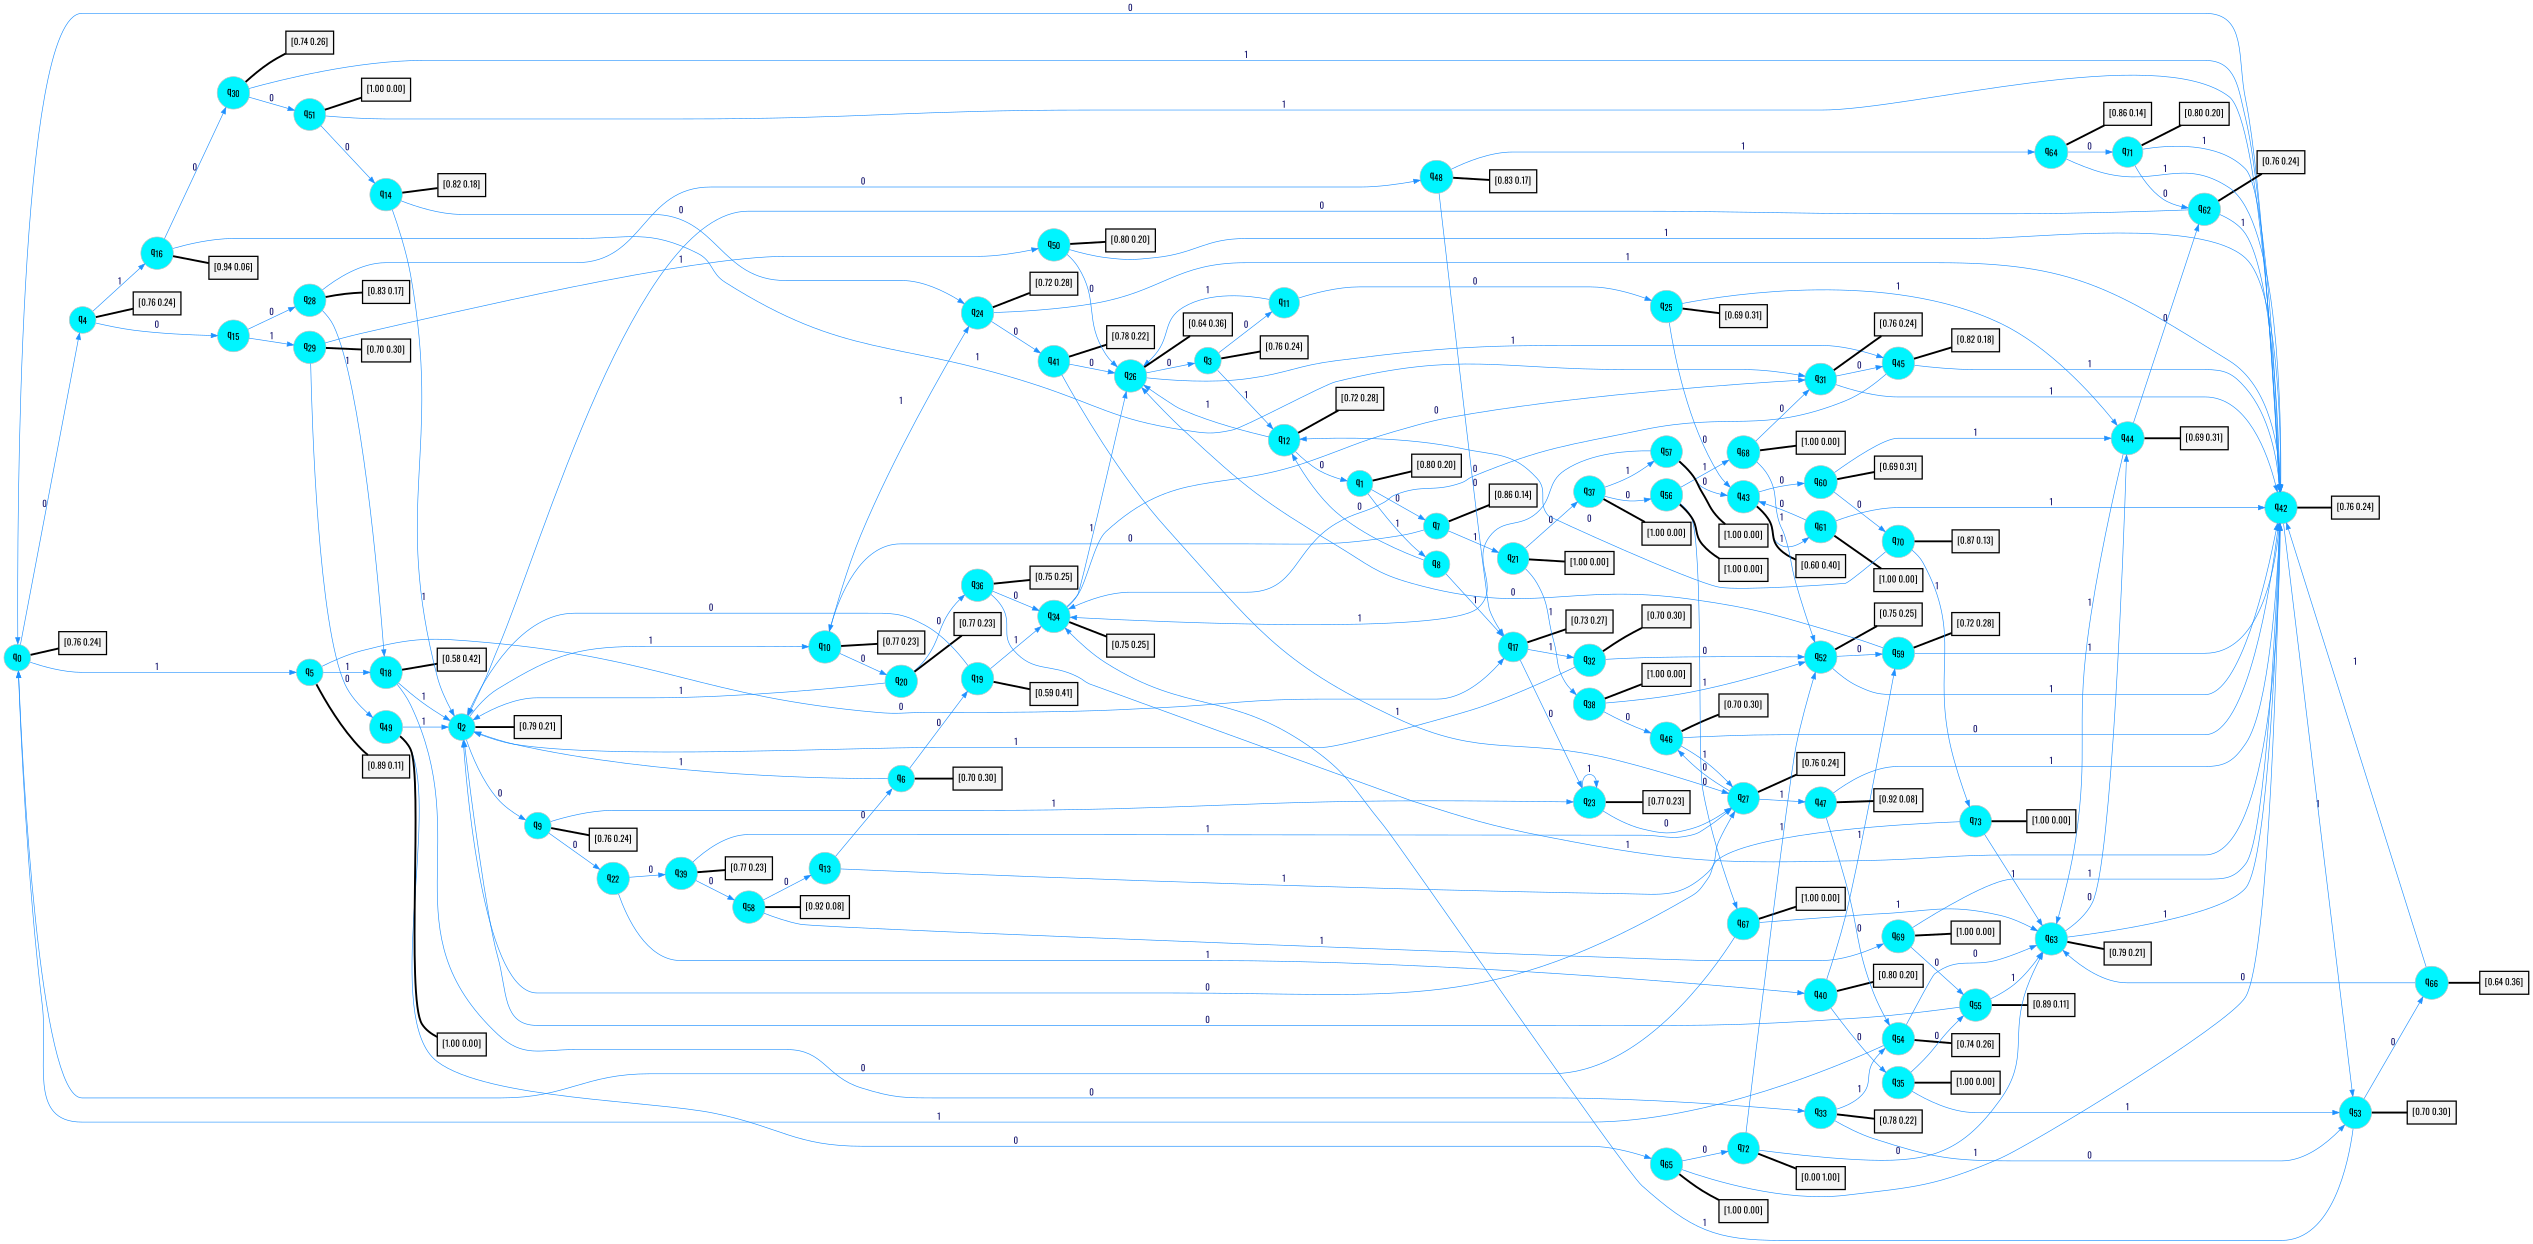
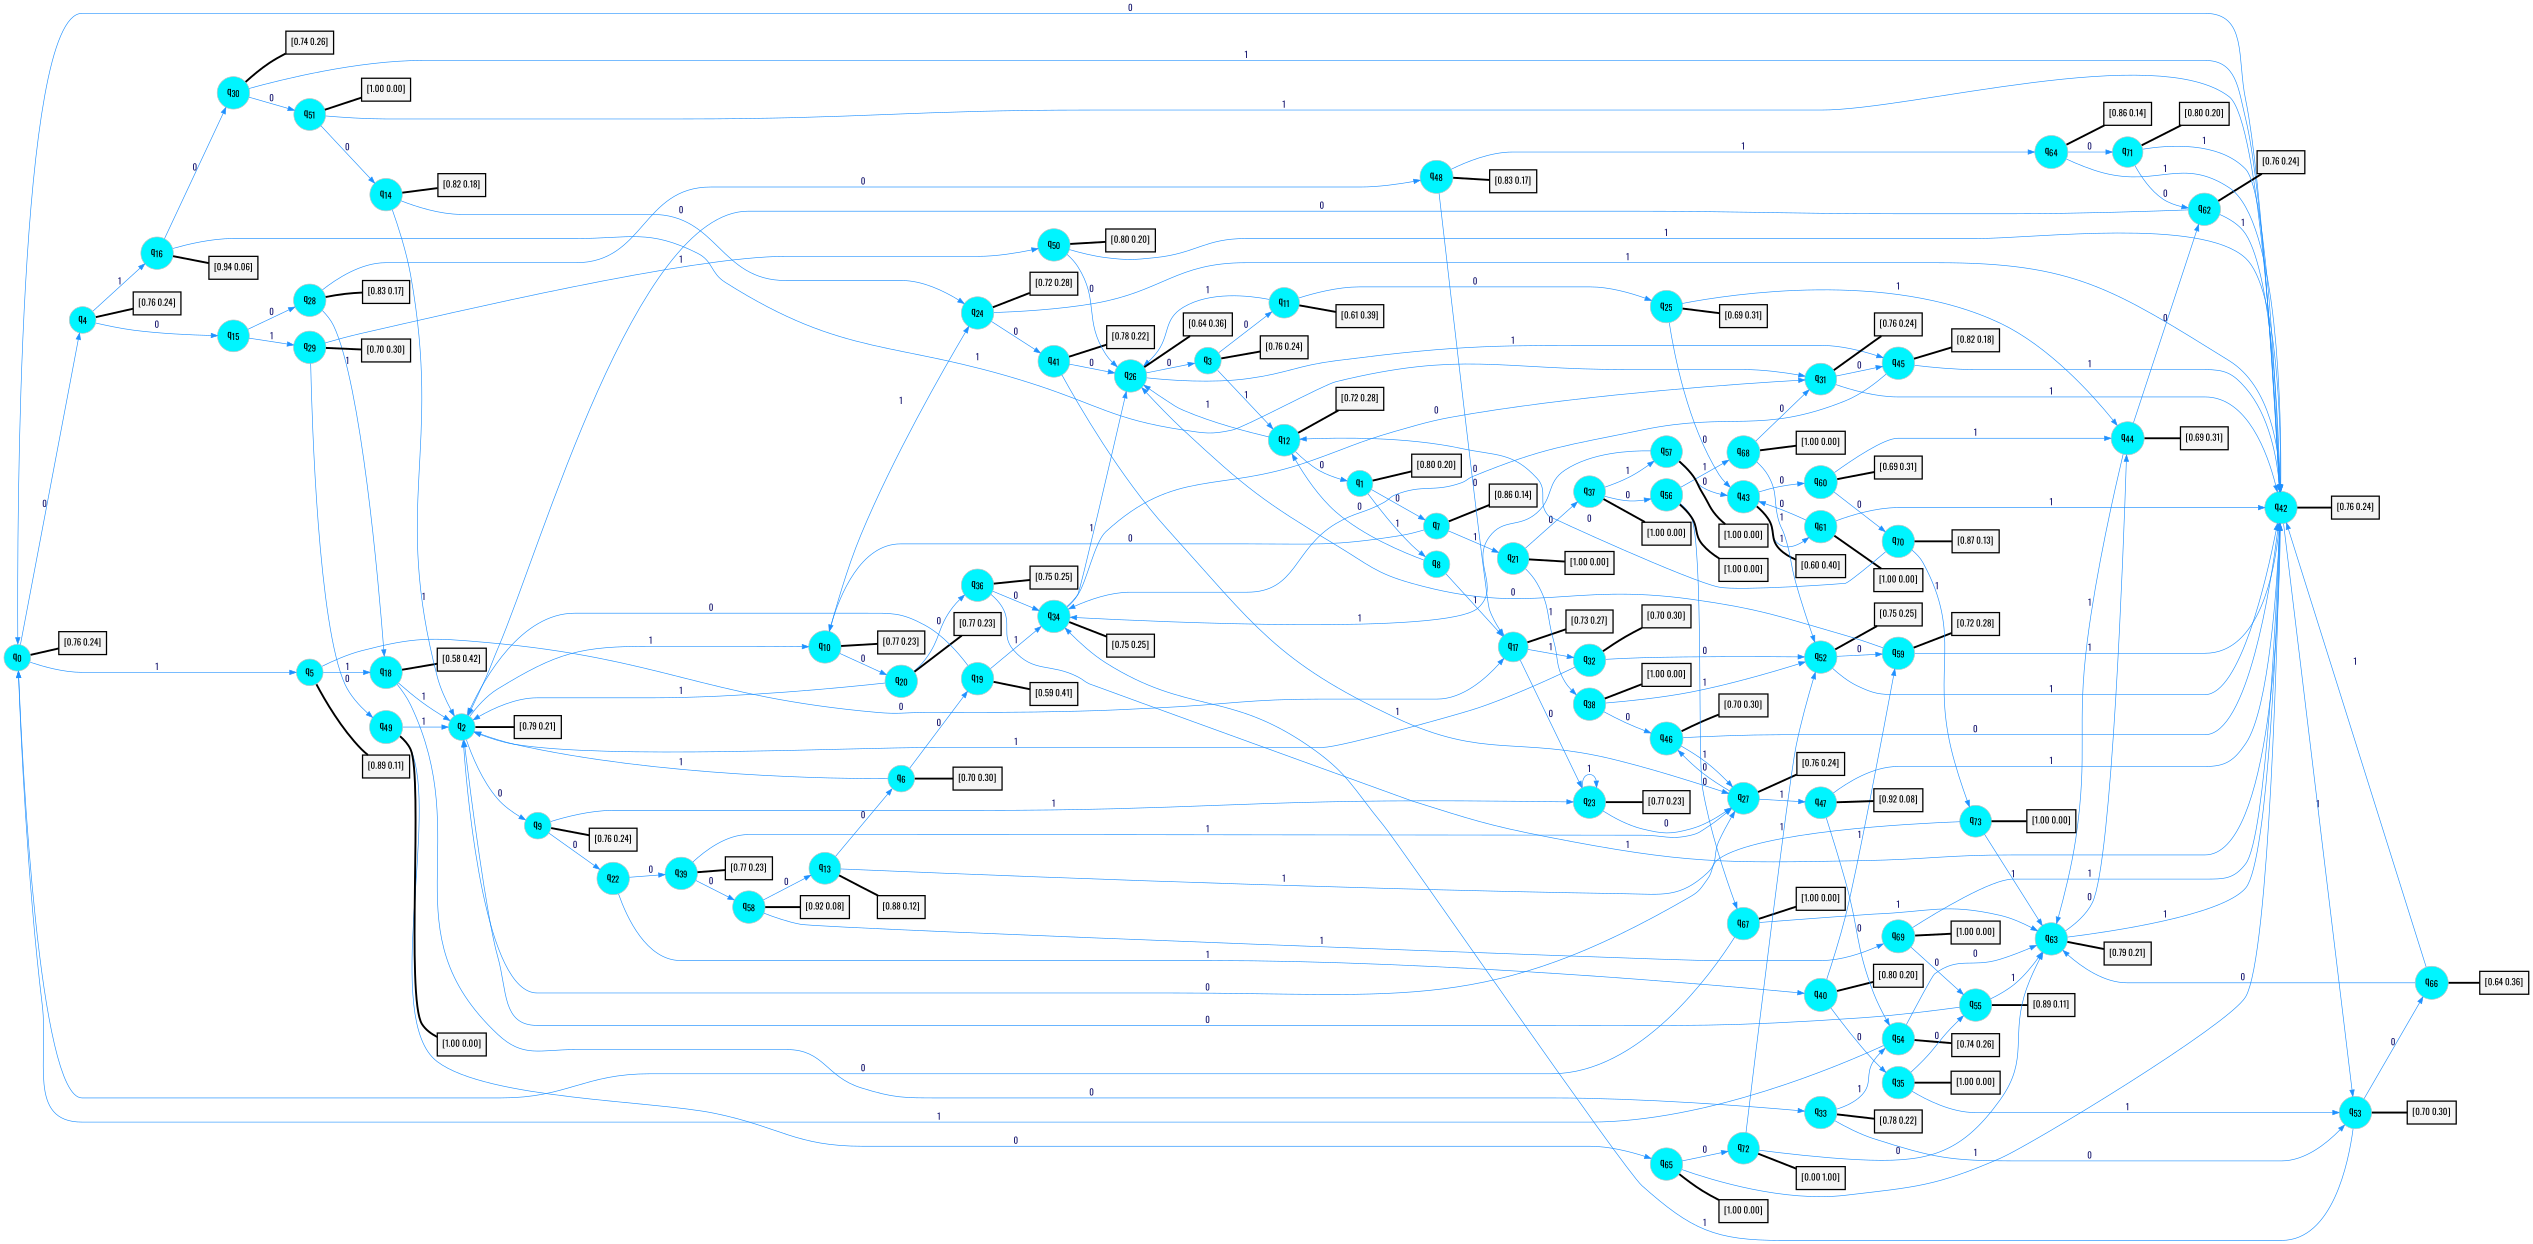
none -> (1360, 316)
none -> (901, 907)
